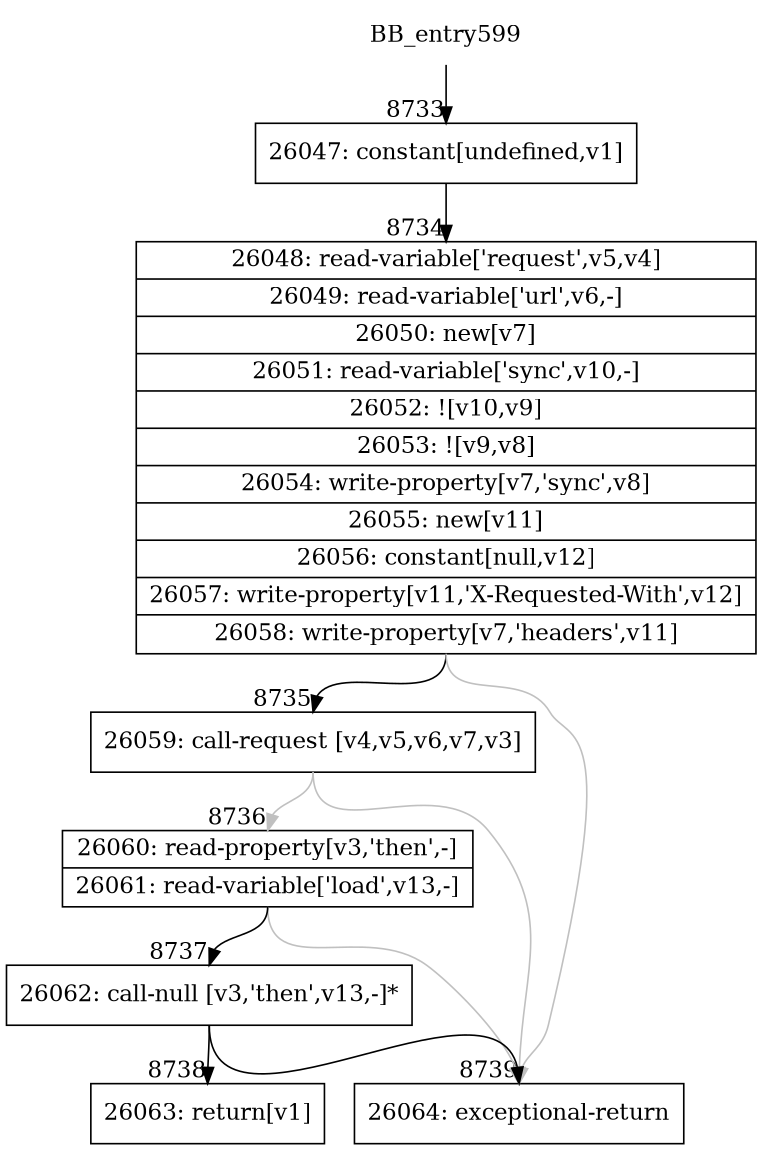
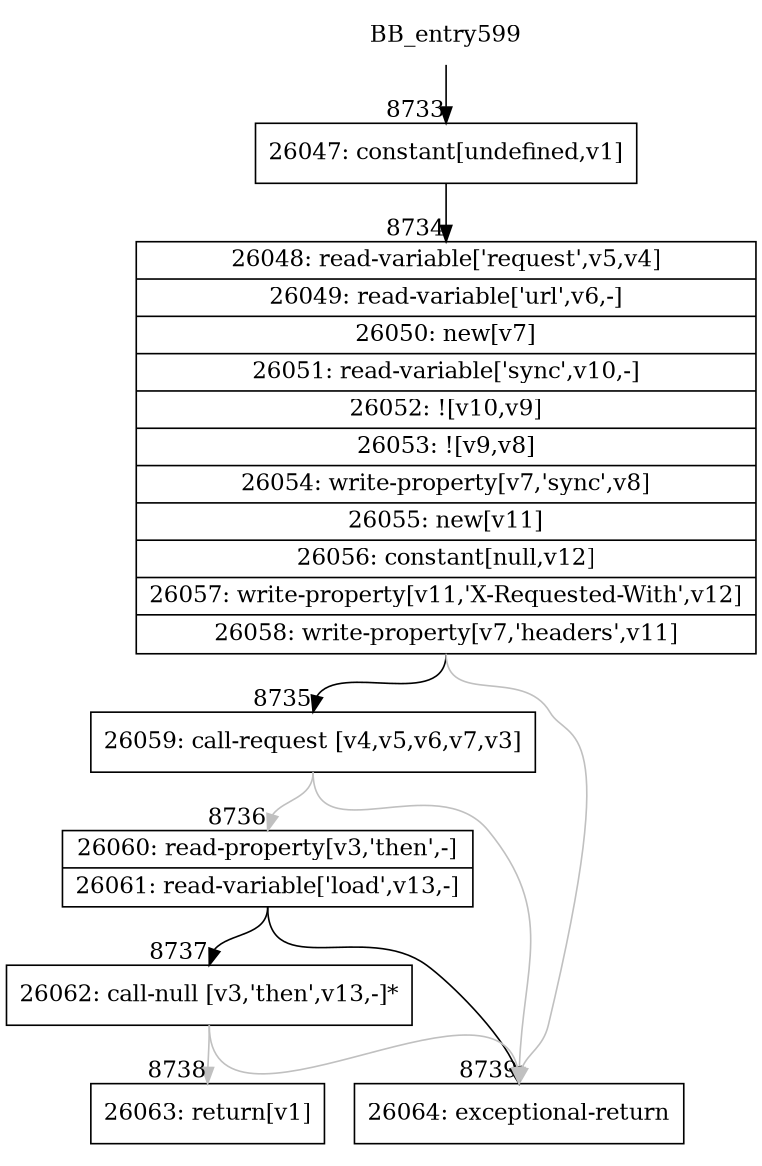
(404, 954) -> (404, 954)
(209, 1054) -> (209, 1054)
(356, 1057) -> (356, 1057)
